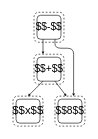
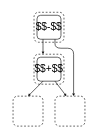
(28, 111) -> none
(70, 111) -> none
